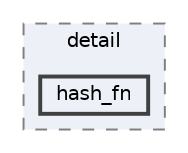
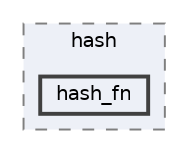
(94, 42) -> (94, 42)
